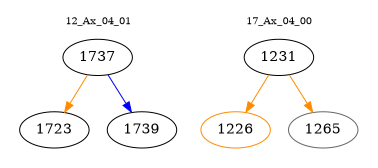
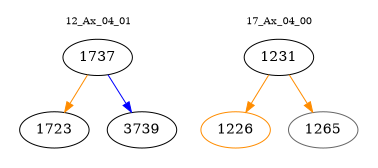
(142, 130) -> (142, 130)
